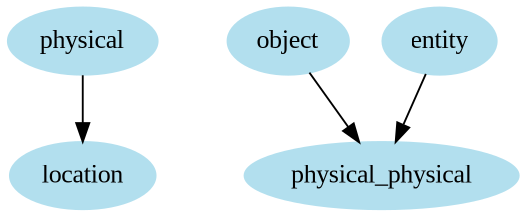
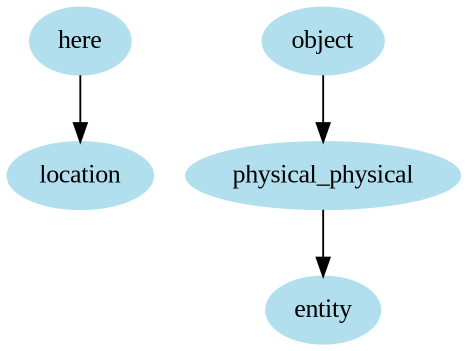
(83, 41) -> (80, 41)
(415, 99) -> (323, 234)
